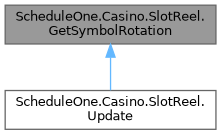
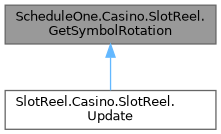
(111, 110) -> (111, 110)
